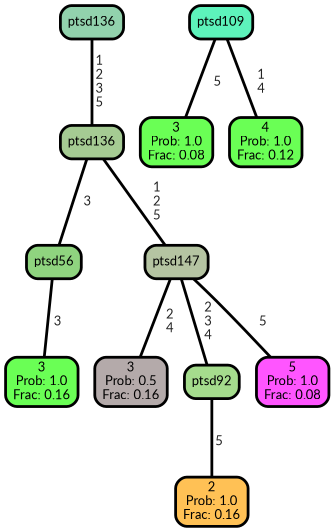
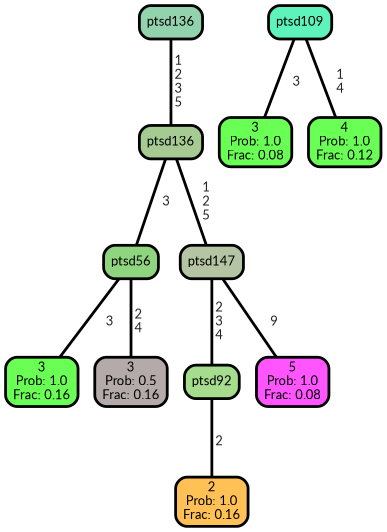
(216, 82) -> (295, 82)
(155, 318) -> (131, 318)
(262, 322) -> (273, 322)
(218, 442) -> (218, 442)
